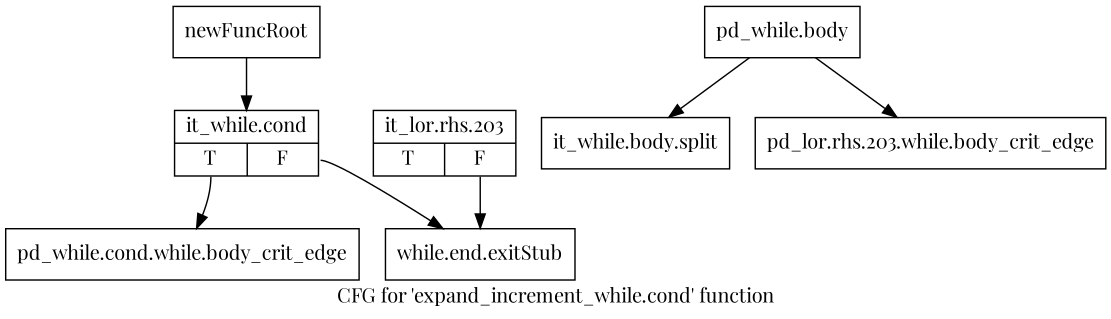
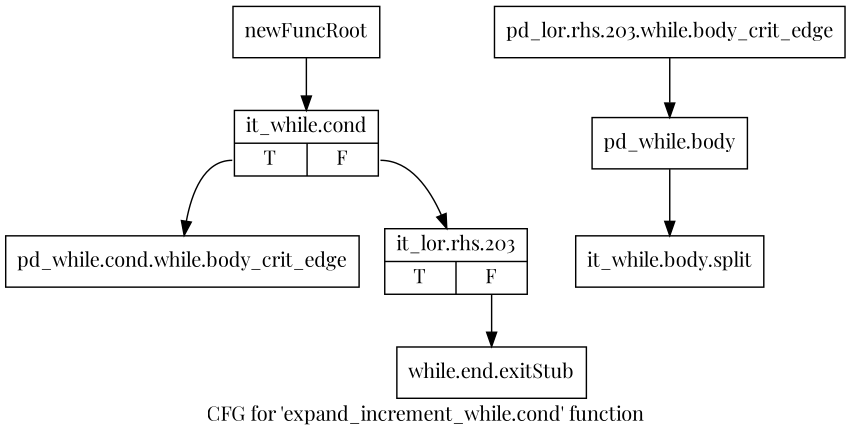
(850, 83) -> (670, 80)
(377, 188) -> (418, 179)
